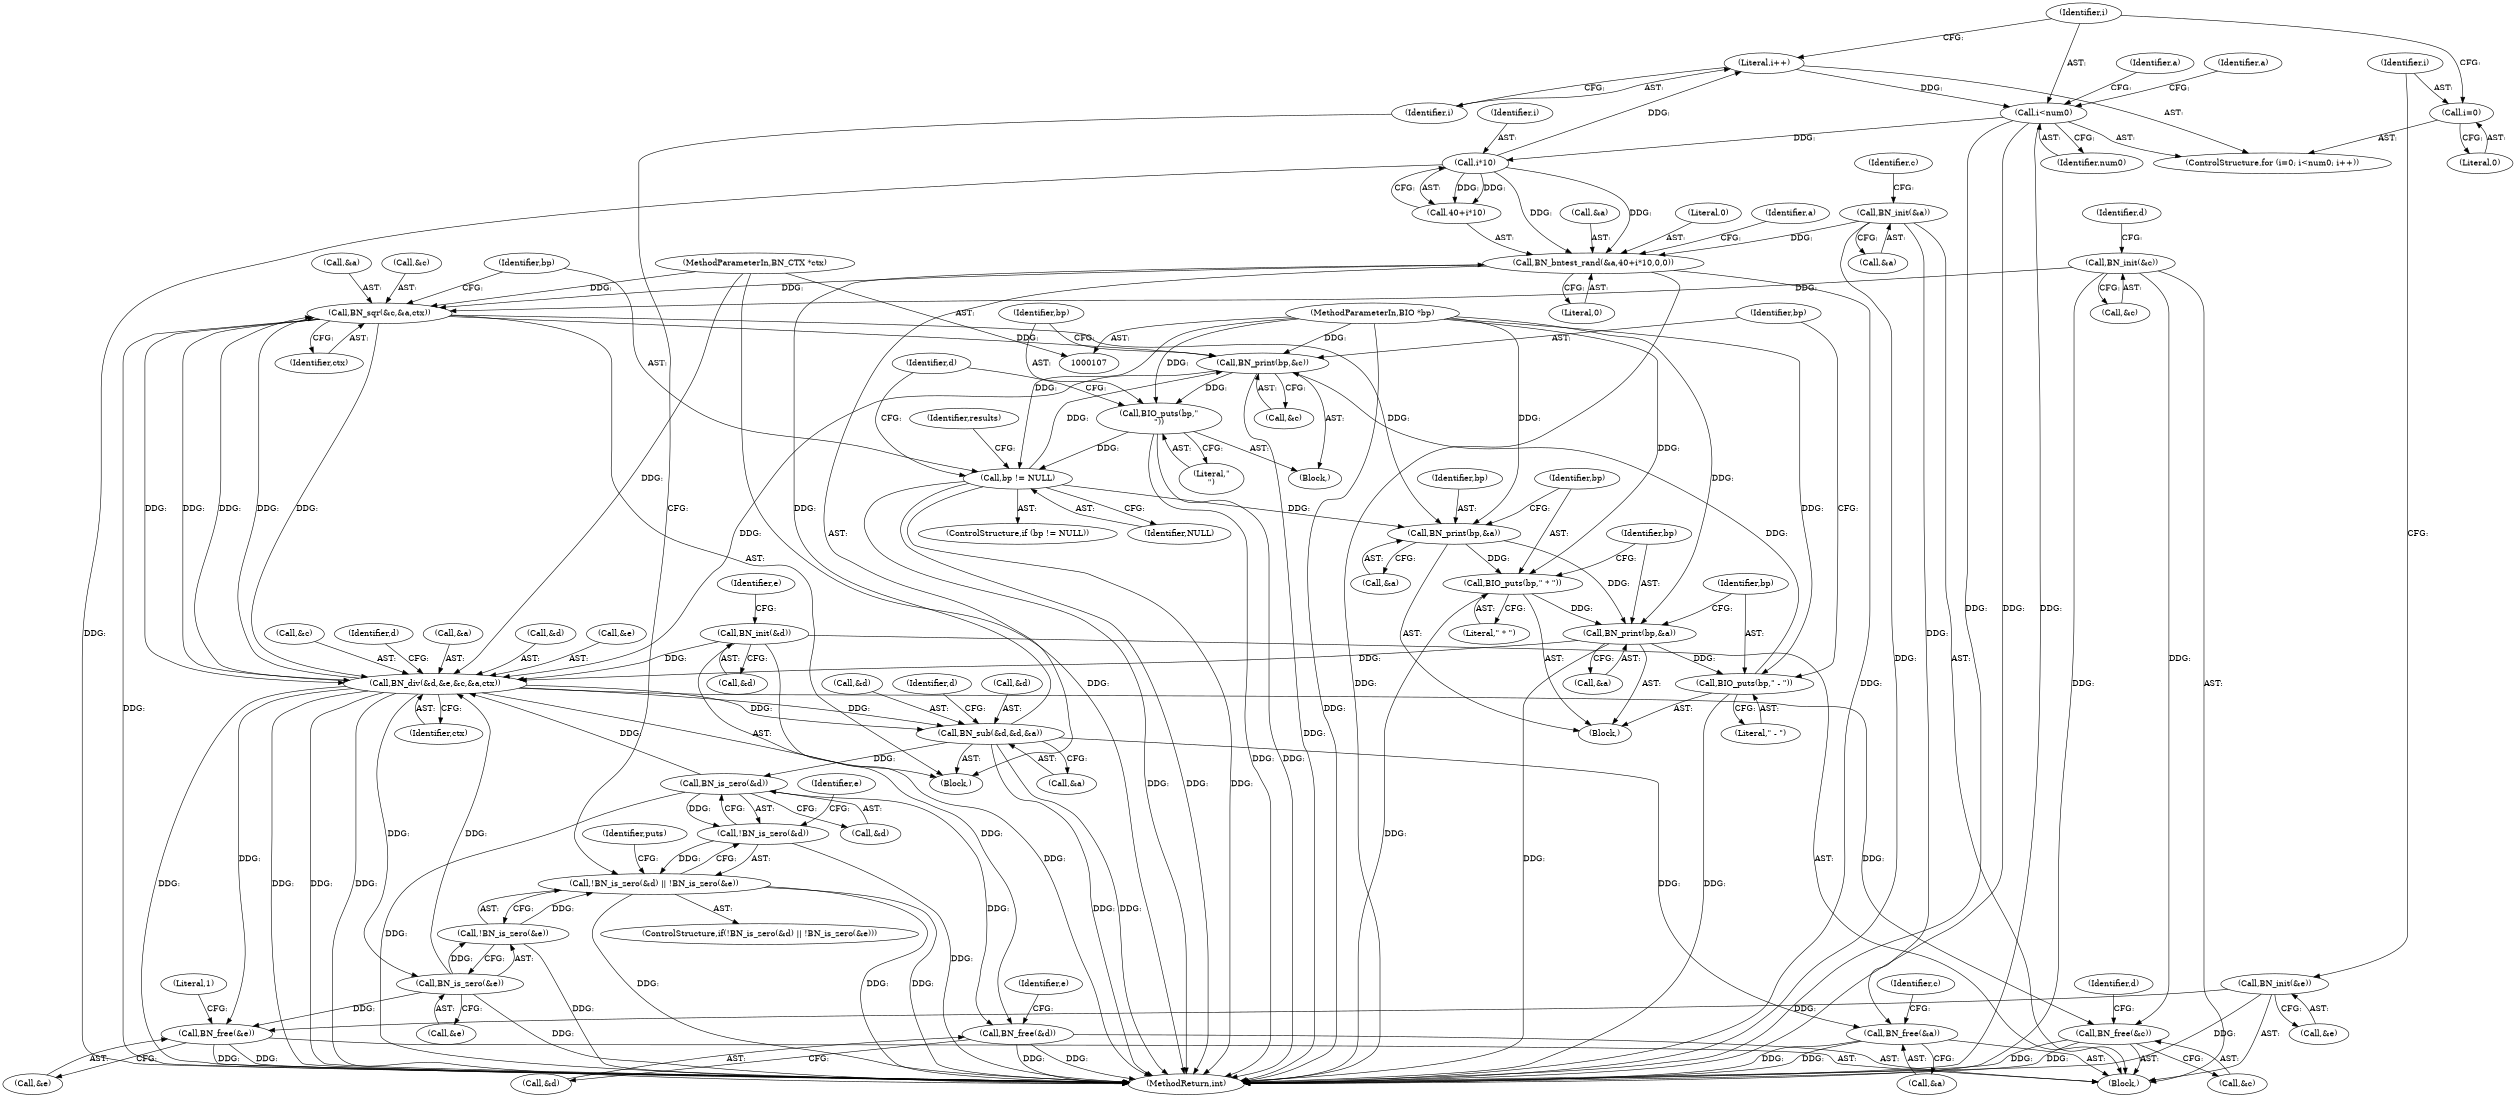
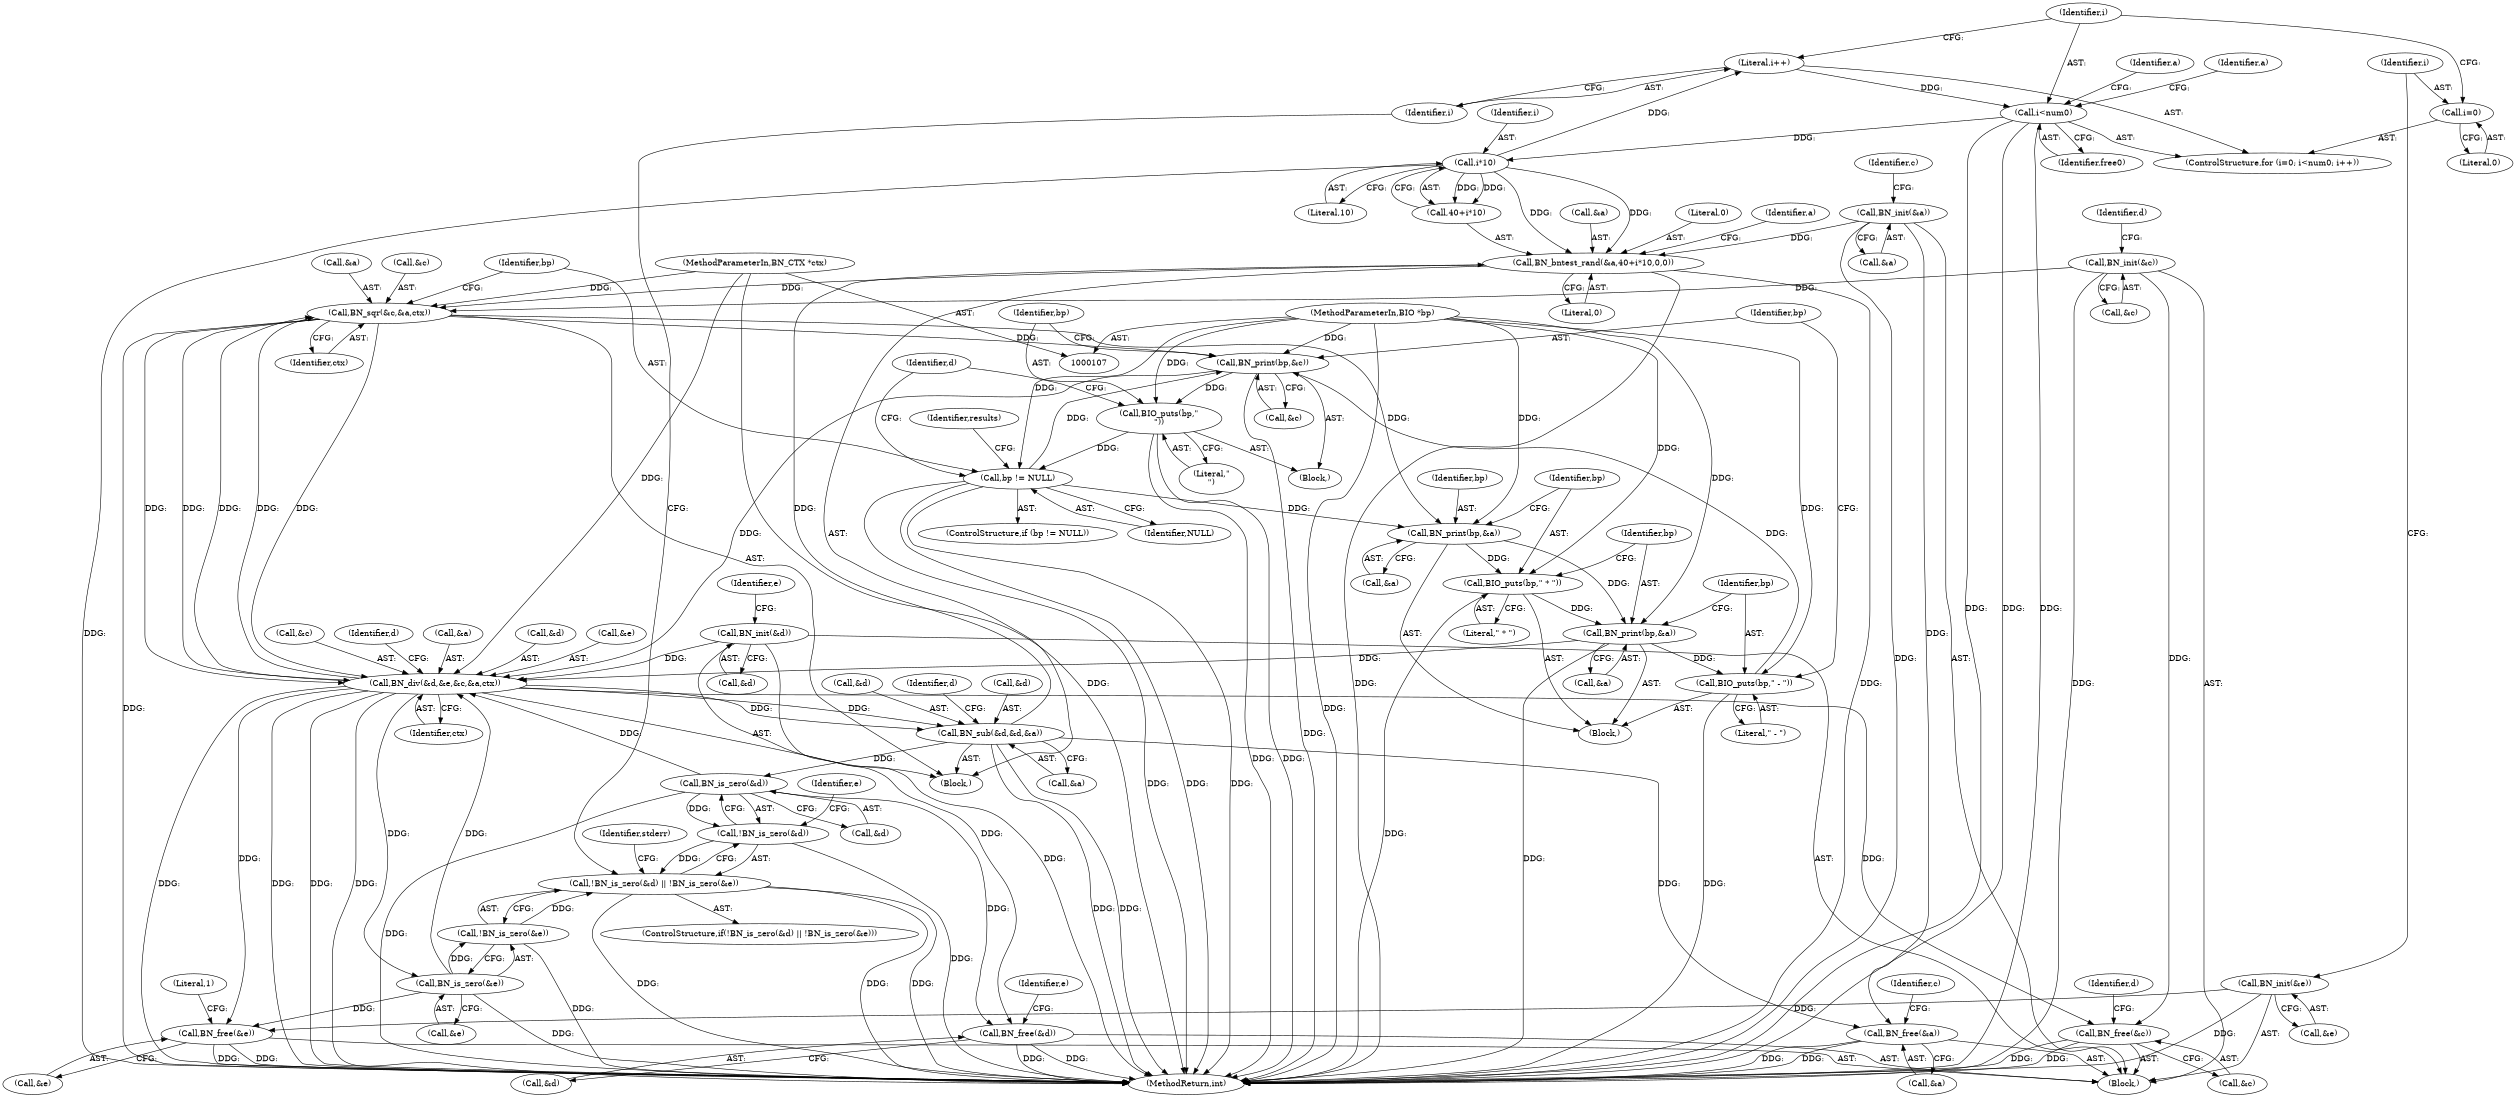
(2092, 163) -> (2092, 163)
none -> (1331, 213)
(635, 834) -> (635, 834)
